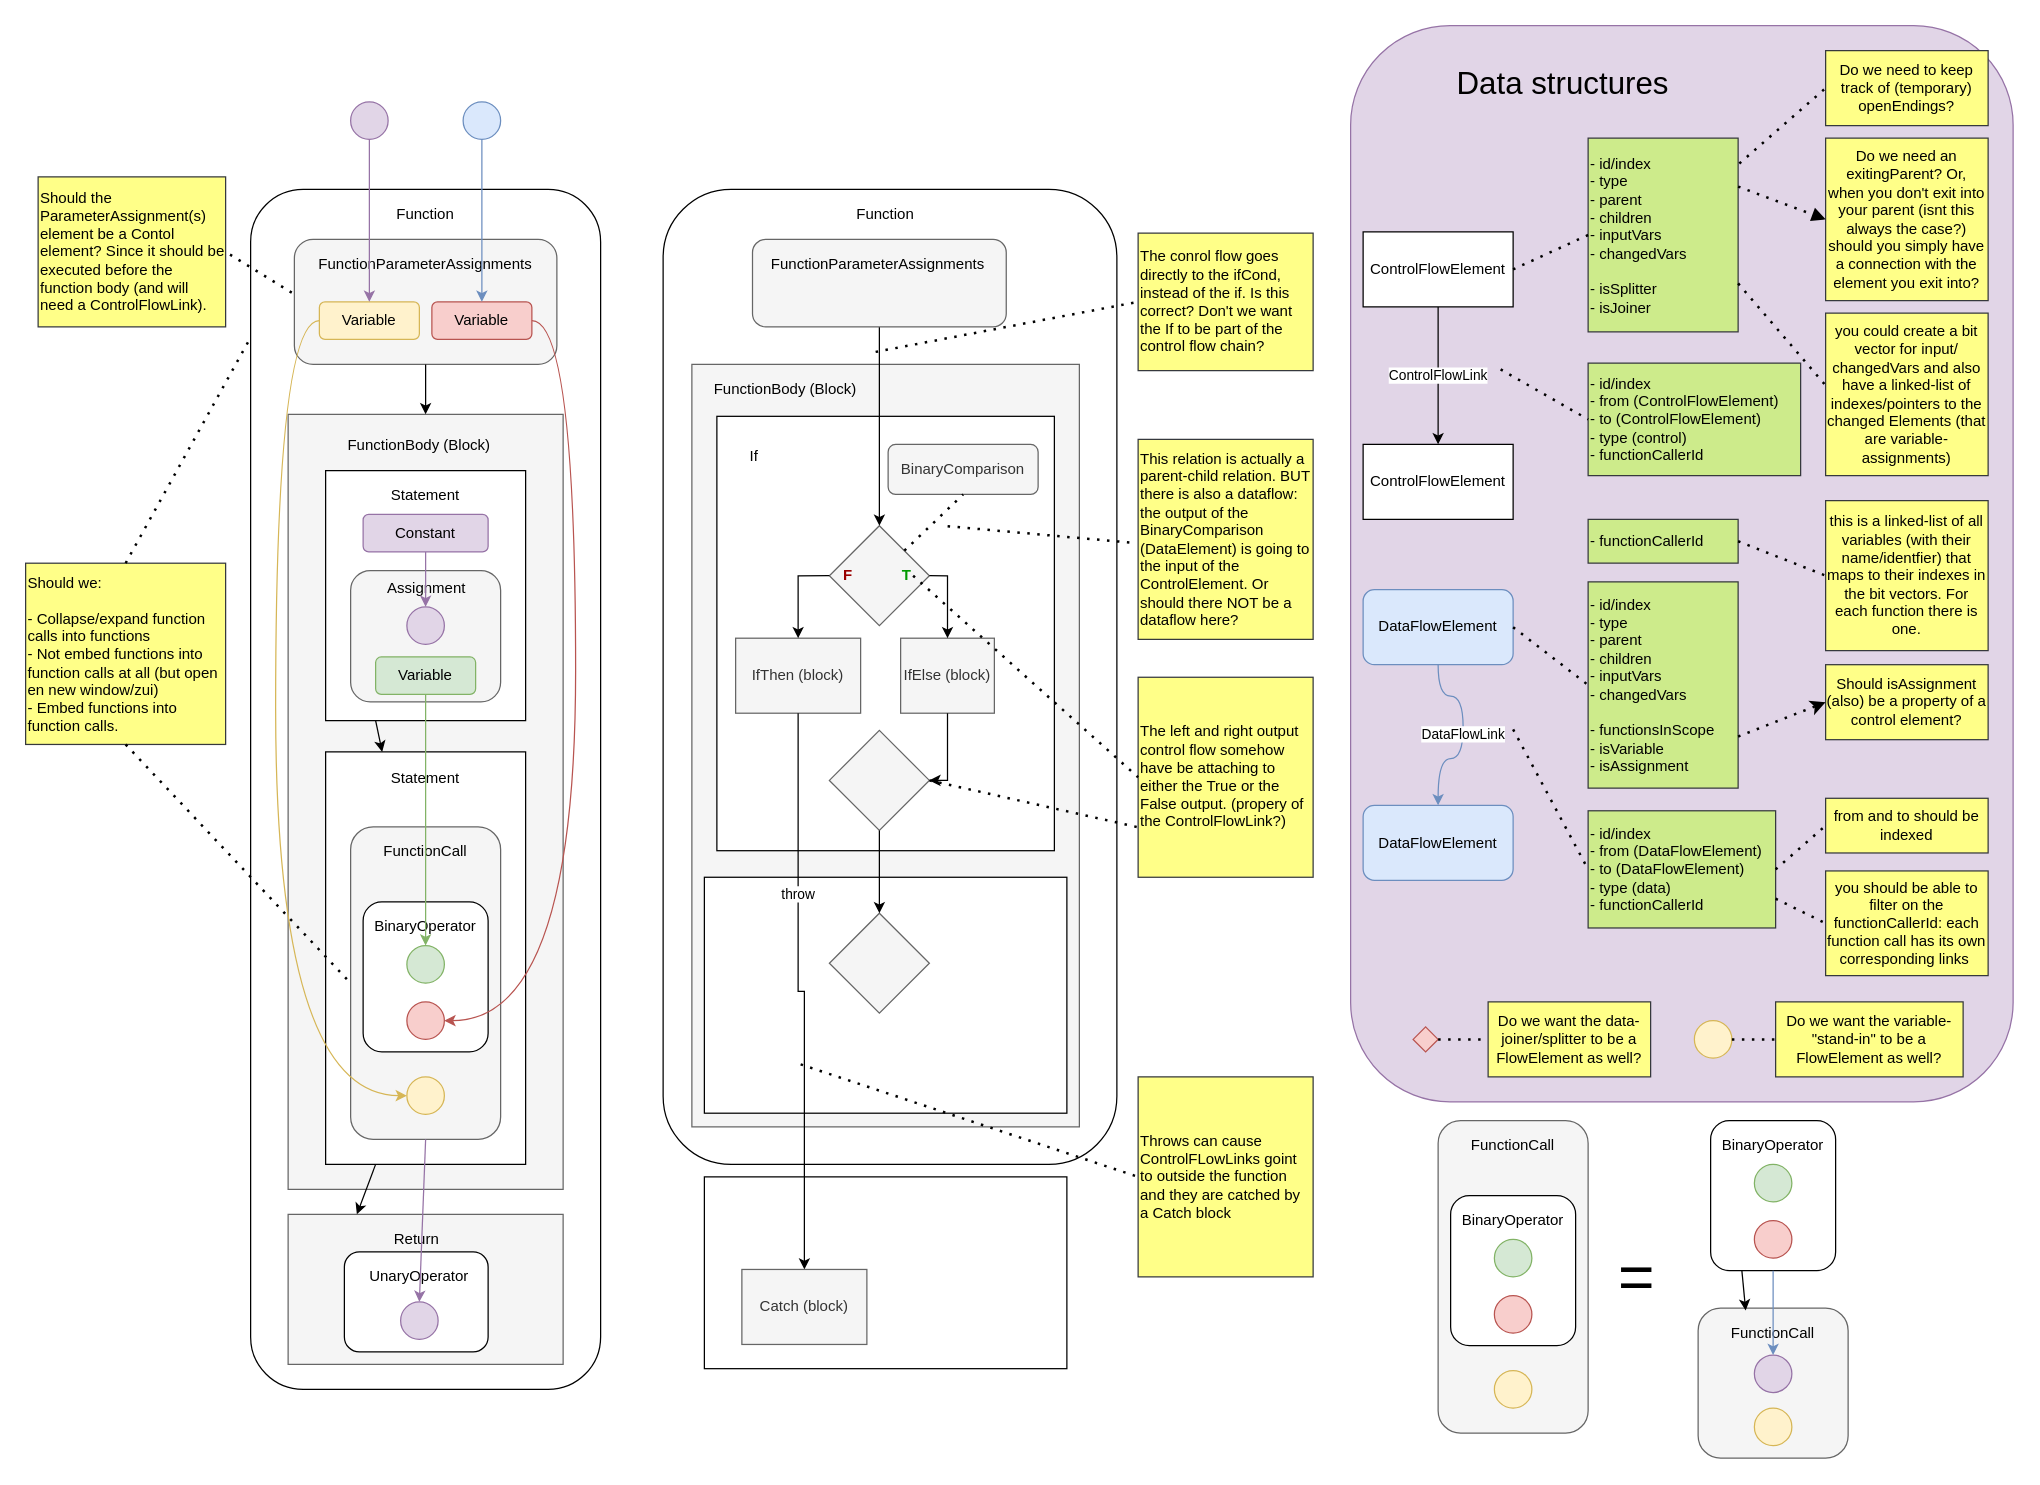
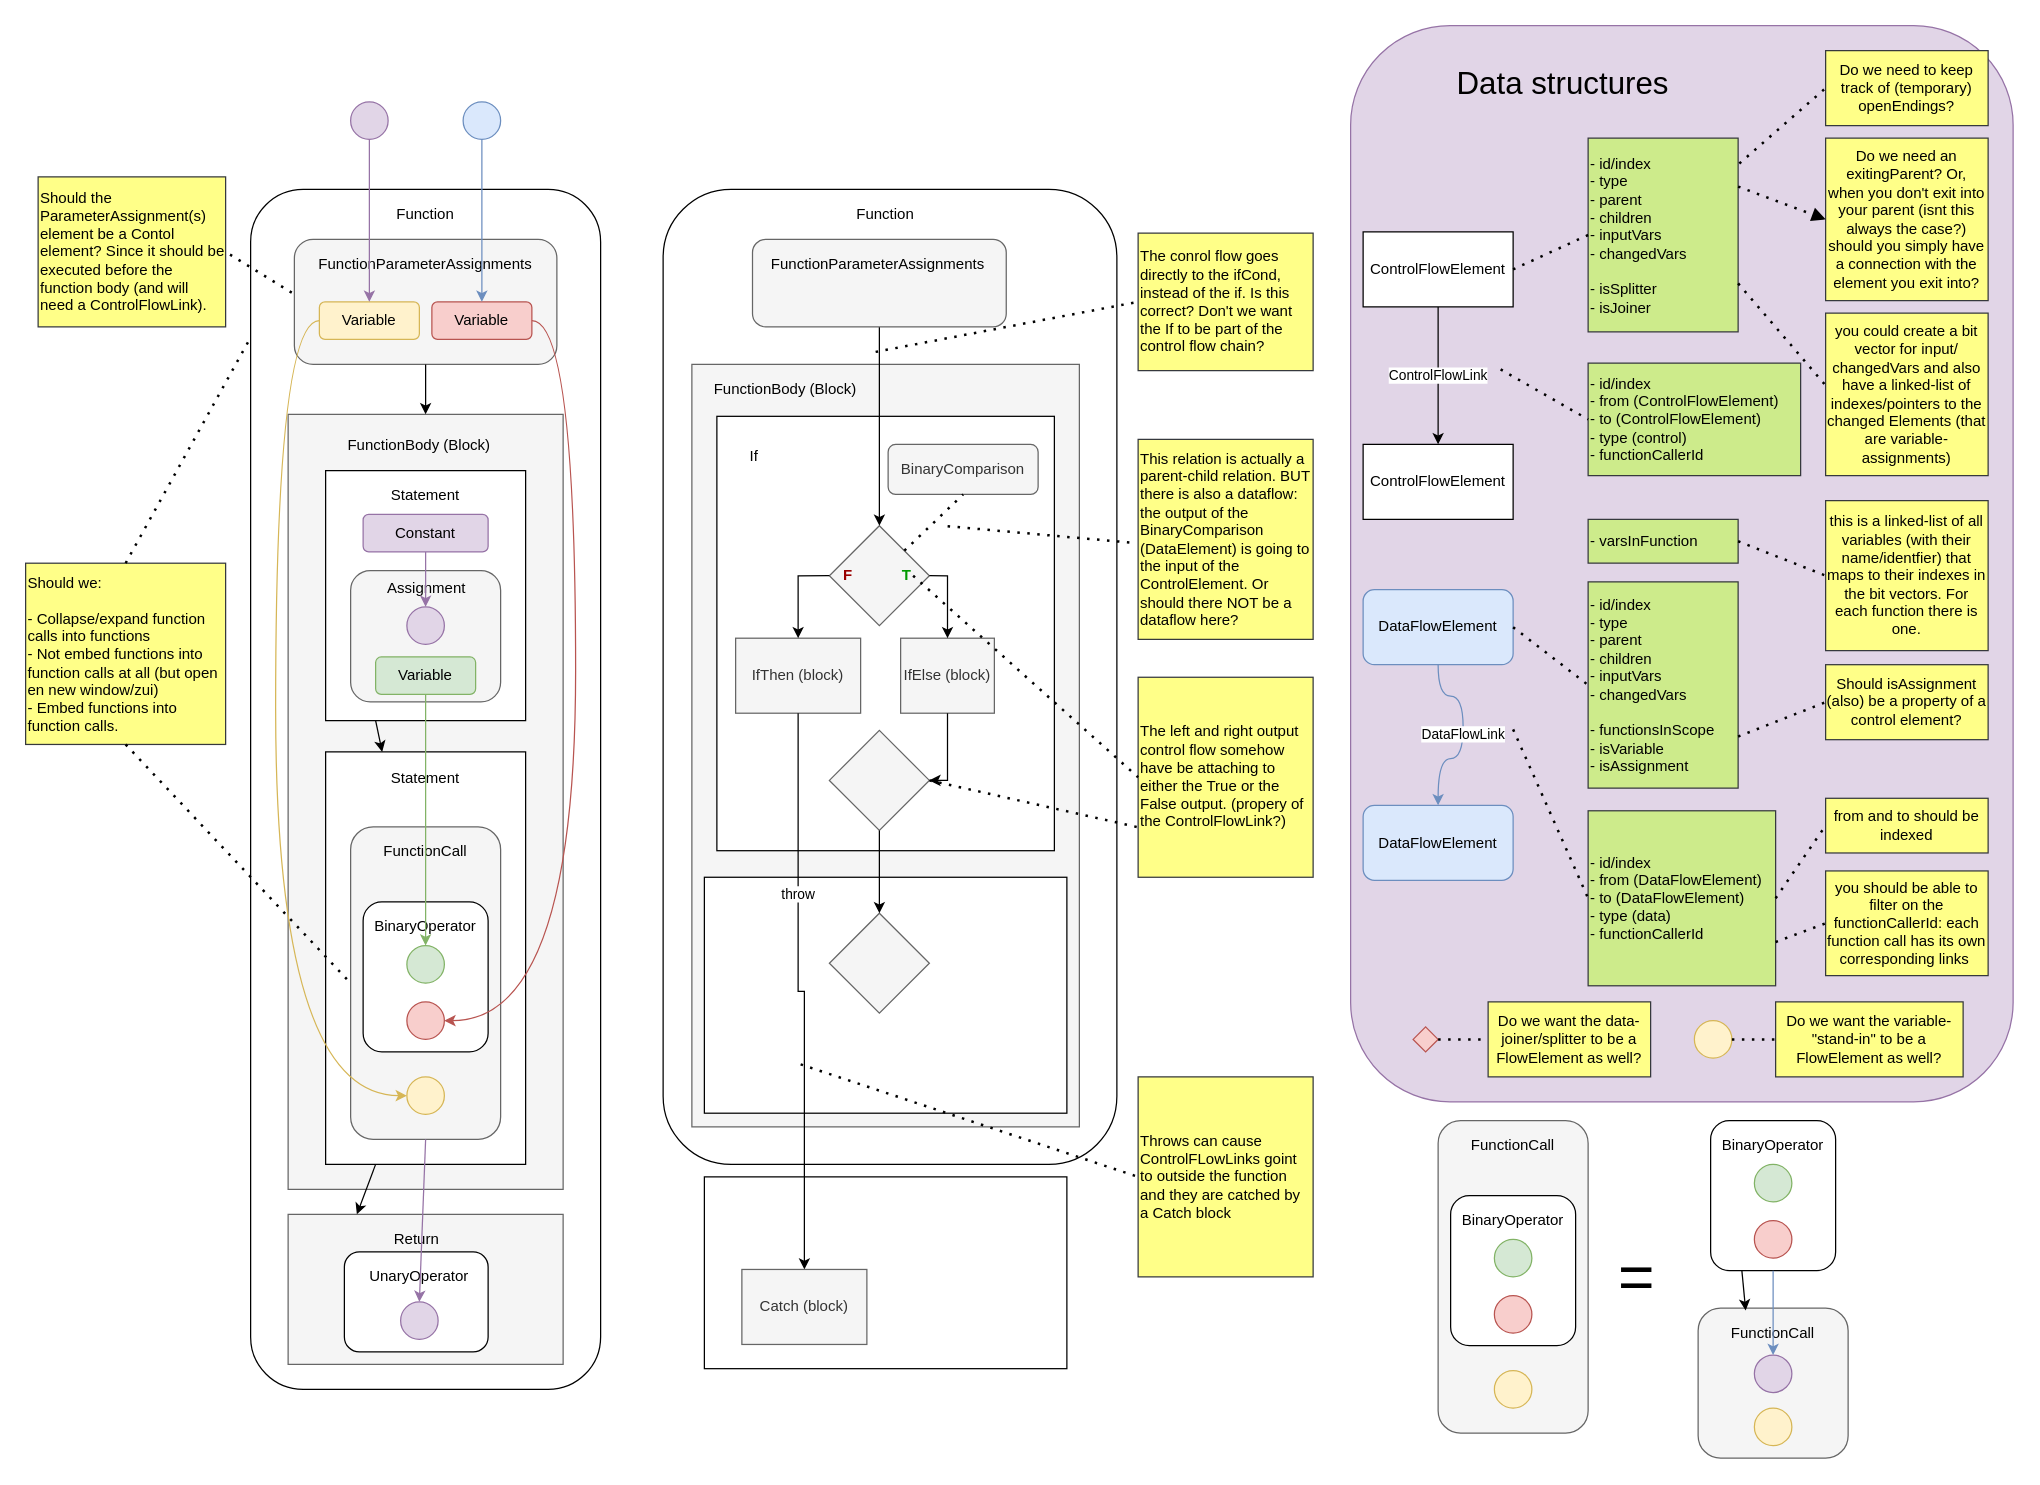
(1658, 542) -> (1654, 542)
(1814, 707) -> (1818, 705)
(1682, 869) -> (1682, 898)
